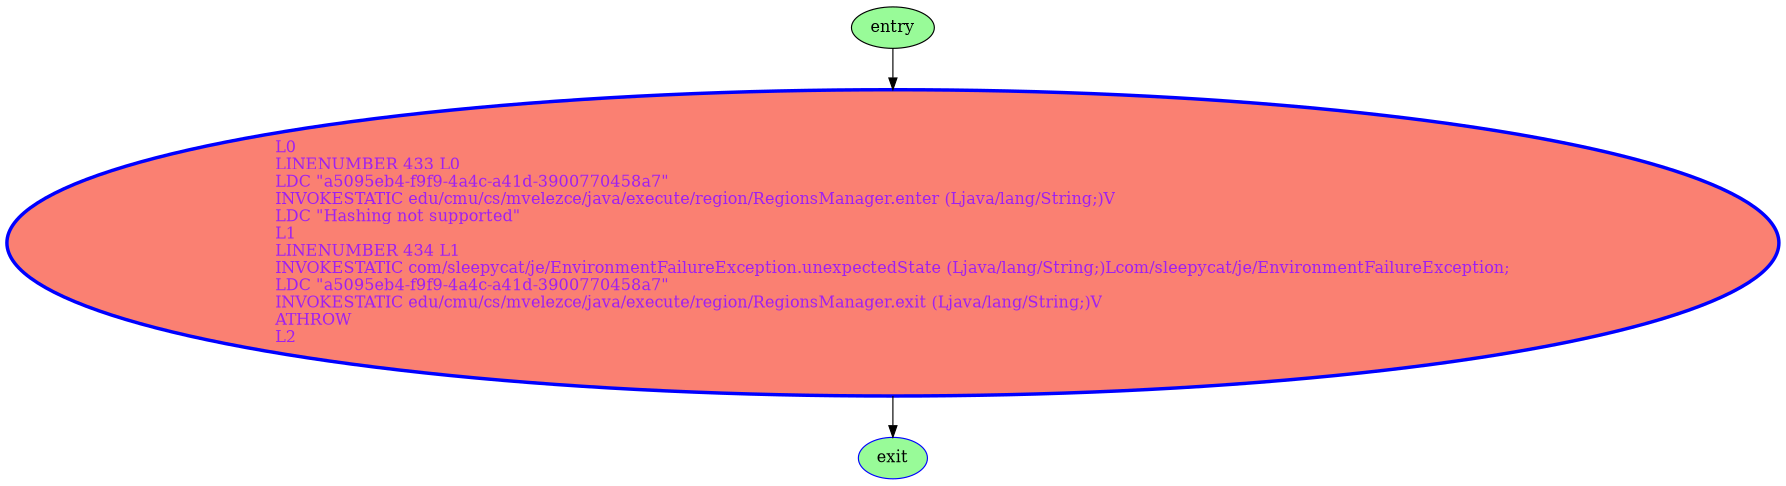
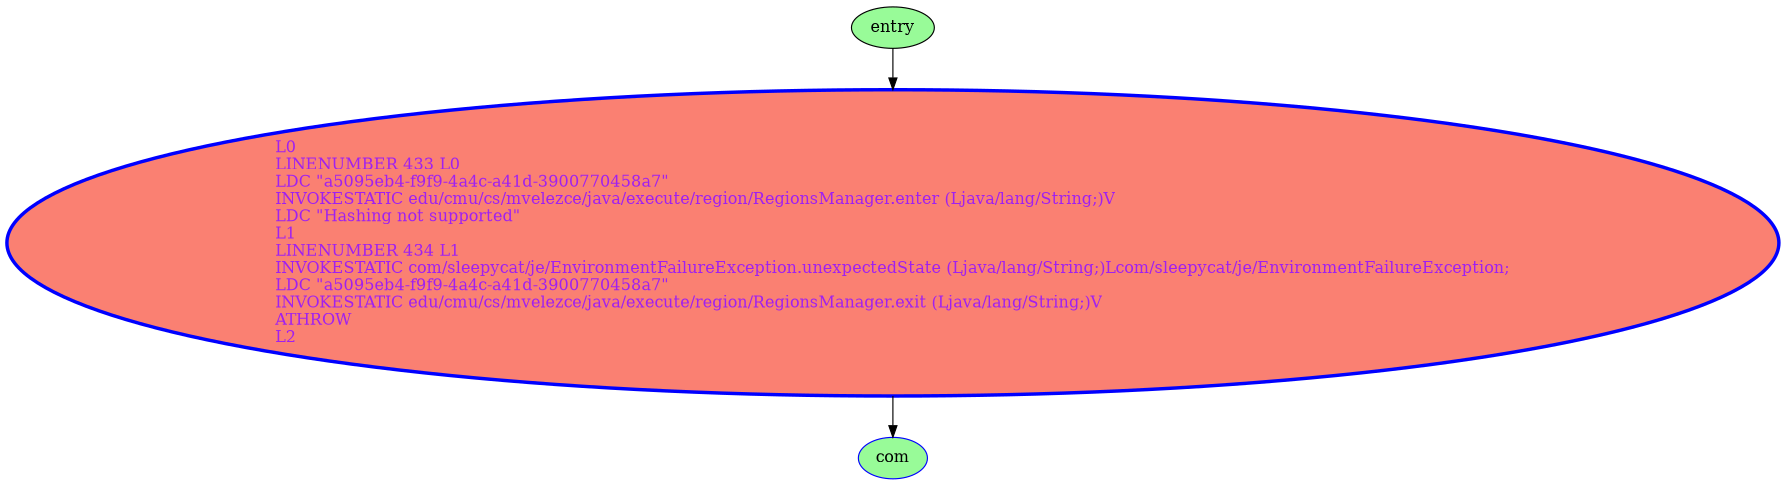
(893, 458) -> (893, 458)
